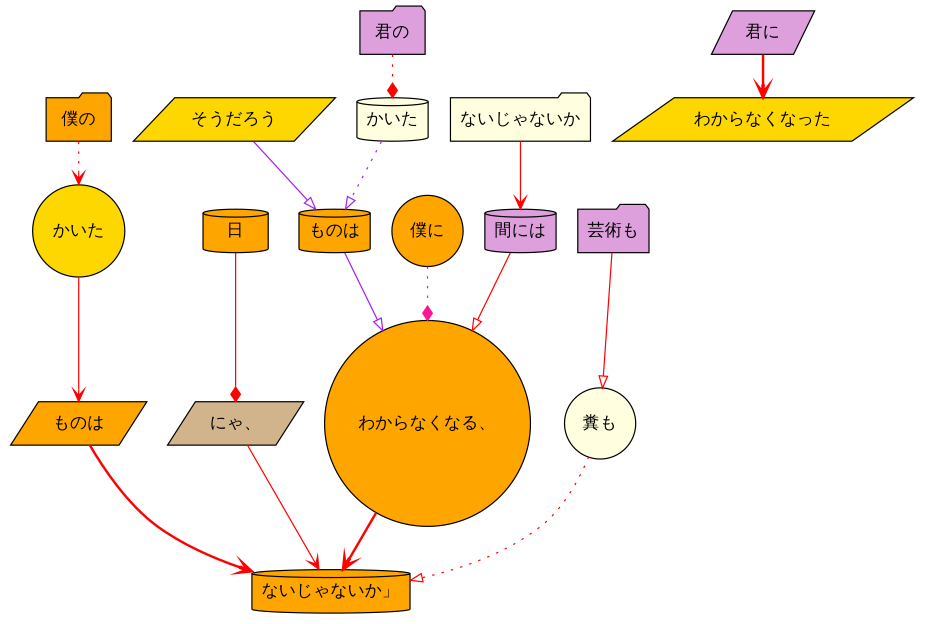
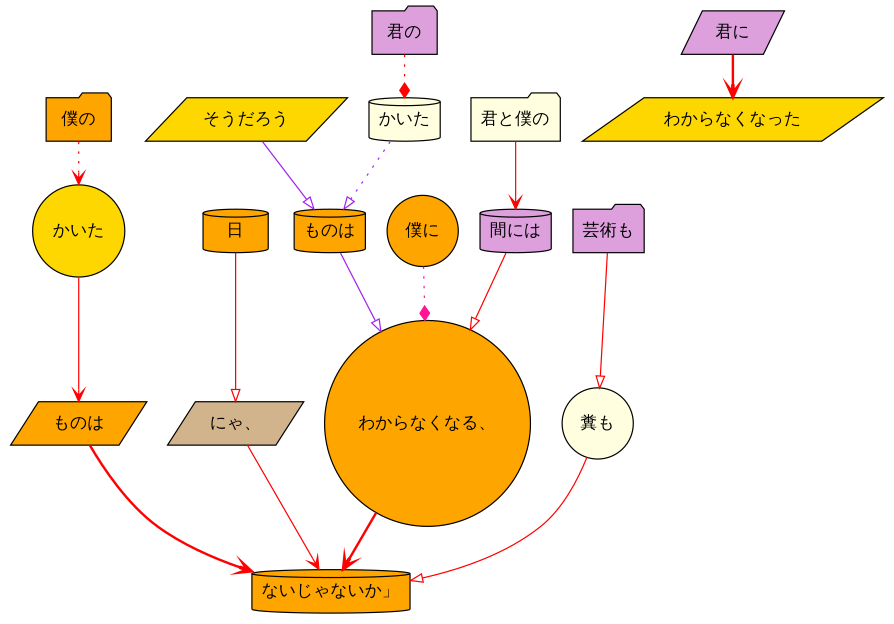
(520, 119) -> (516, 119)
(236, 320) -> (236, 321)
(522, 539) -> (522, 540)
